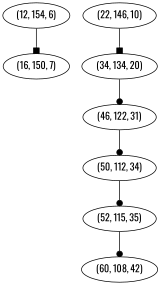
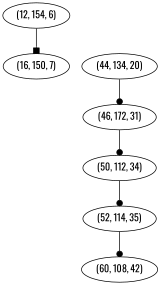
(120, 16) -> none
(120, 66) -> (120, 66)
(120, 117) -> (120, 117)
(120, 219) -> (120, 219)
